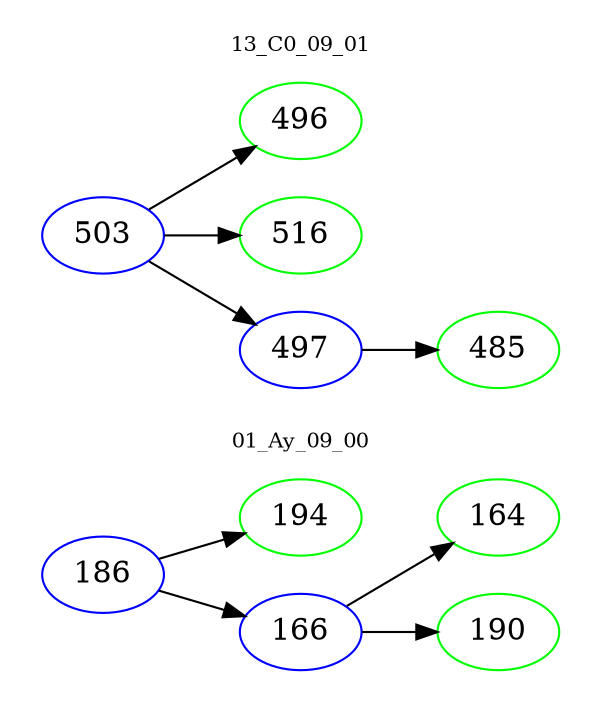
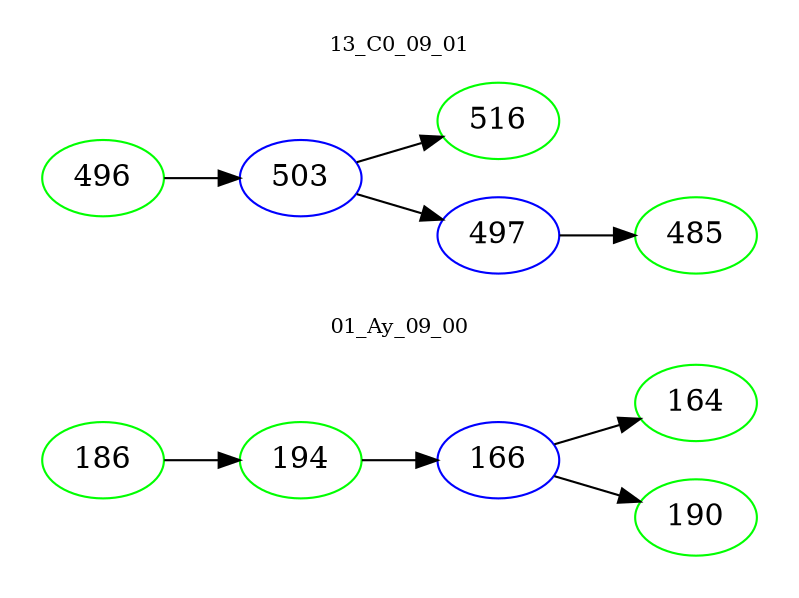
(193, 183) -> (191, 178)
(103, 575) -> (103, 460)
(192, 600) -> (389, 460)
